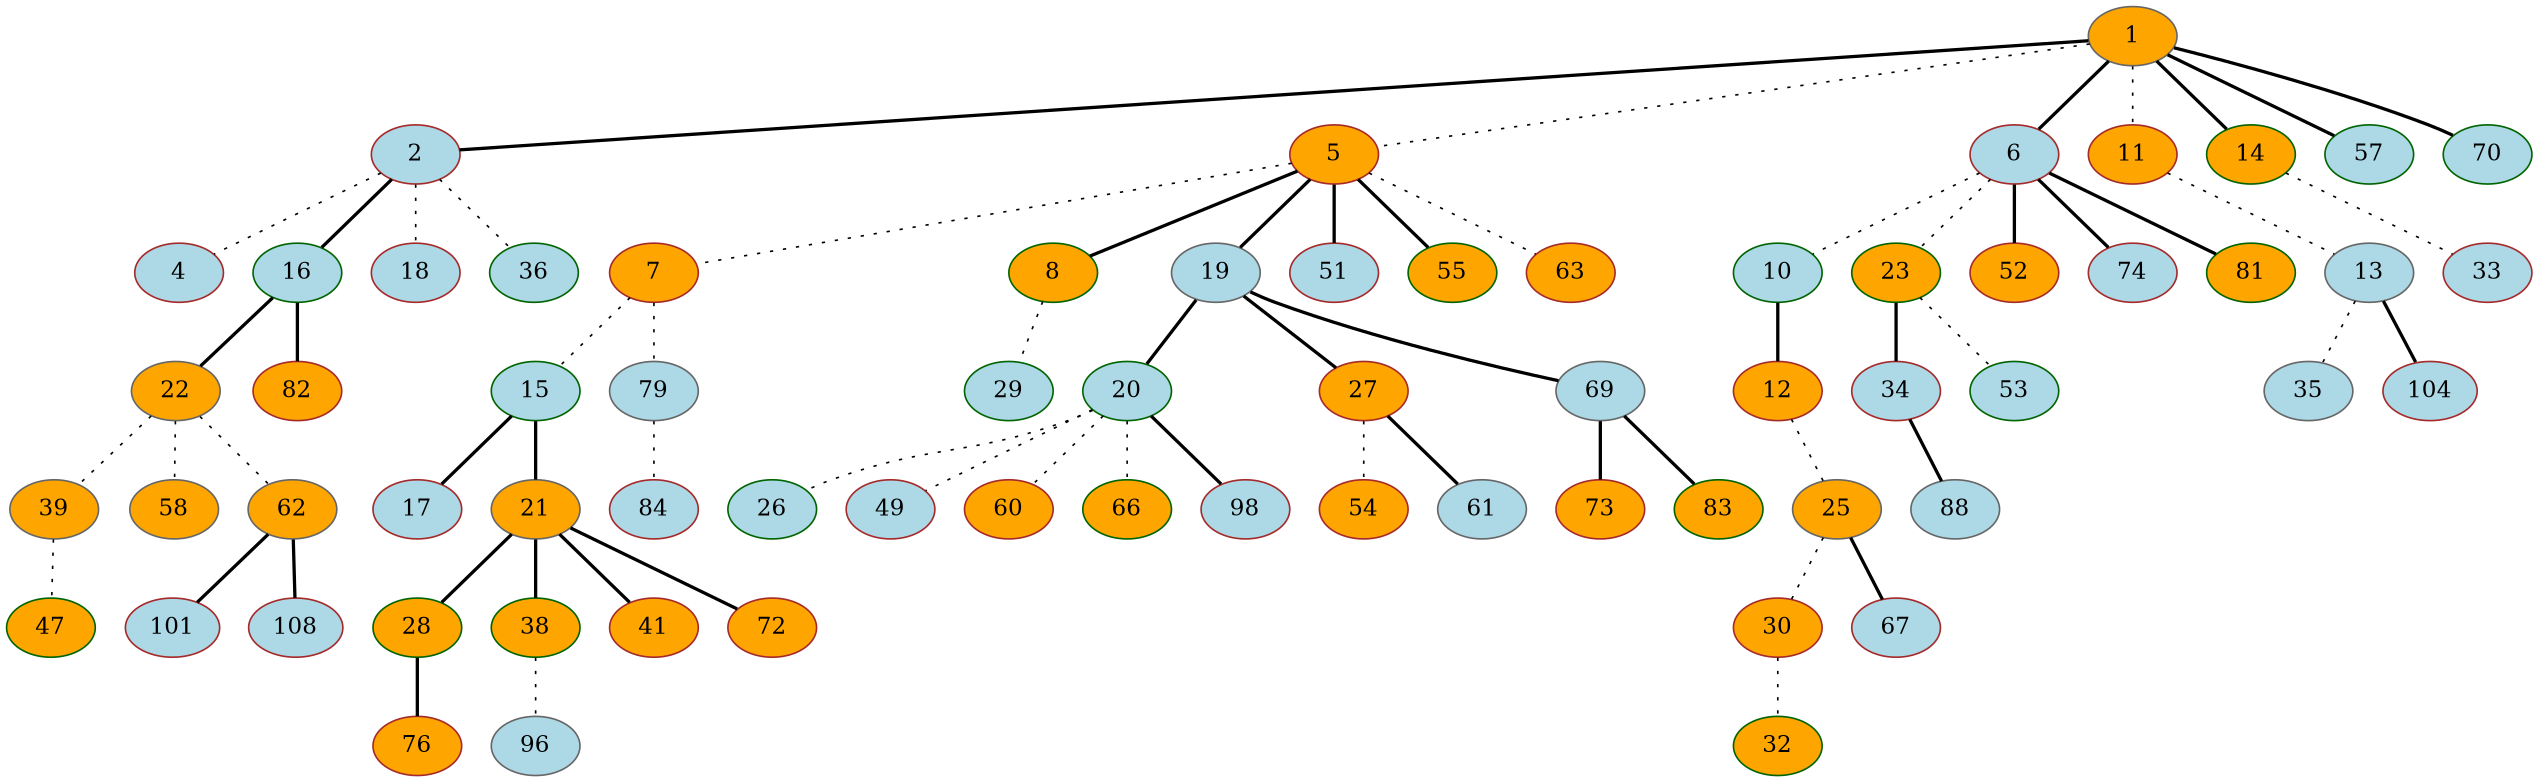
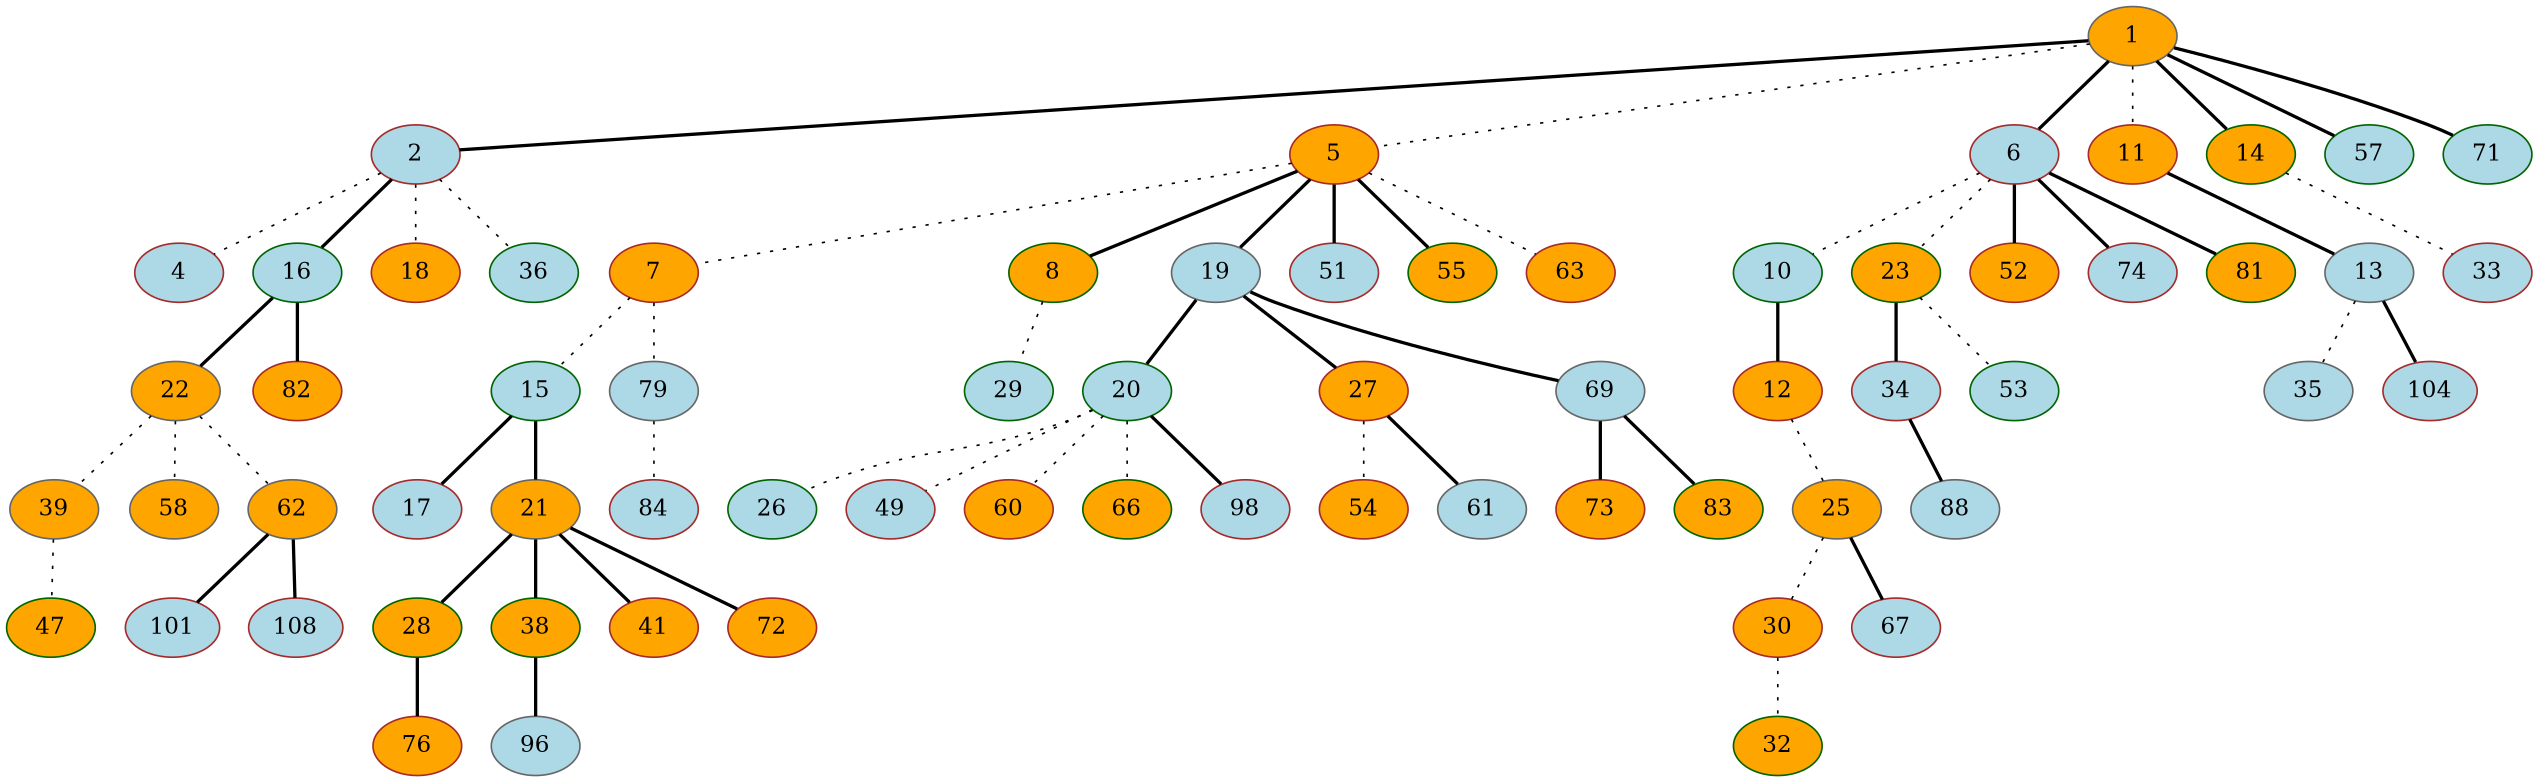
(2488, 154) -> (2488, 154)
(2251, 214) -> (2251, 214)
(416, 273) -> (416, 273)
(536, 687) -> (536, 687)
